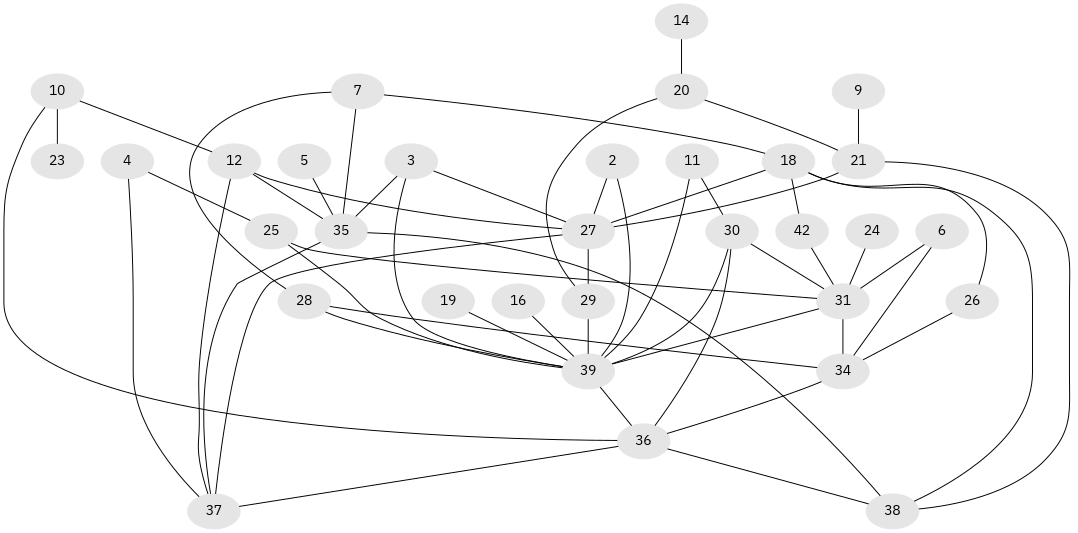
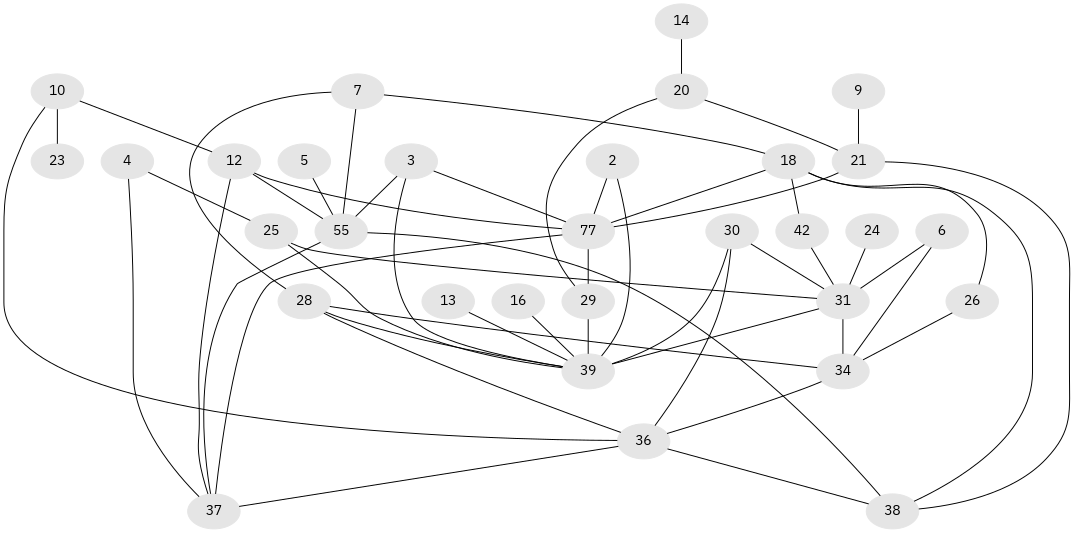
(692, 161) -> none
(341, 231) -> (341, 231)
(588, 231) -> (588, 231)
(448, 301) -> (448, 301)
(616, 406) -> (471, 376)
